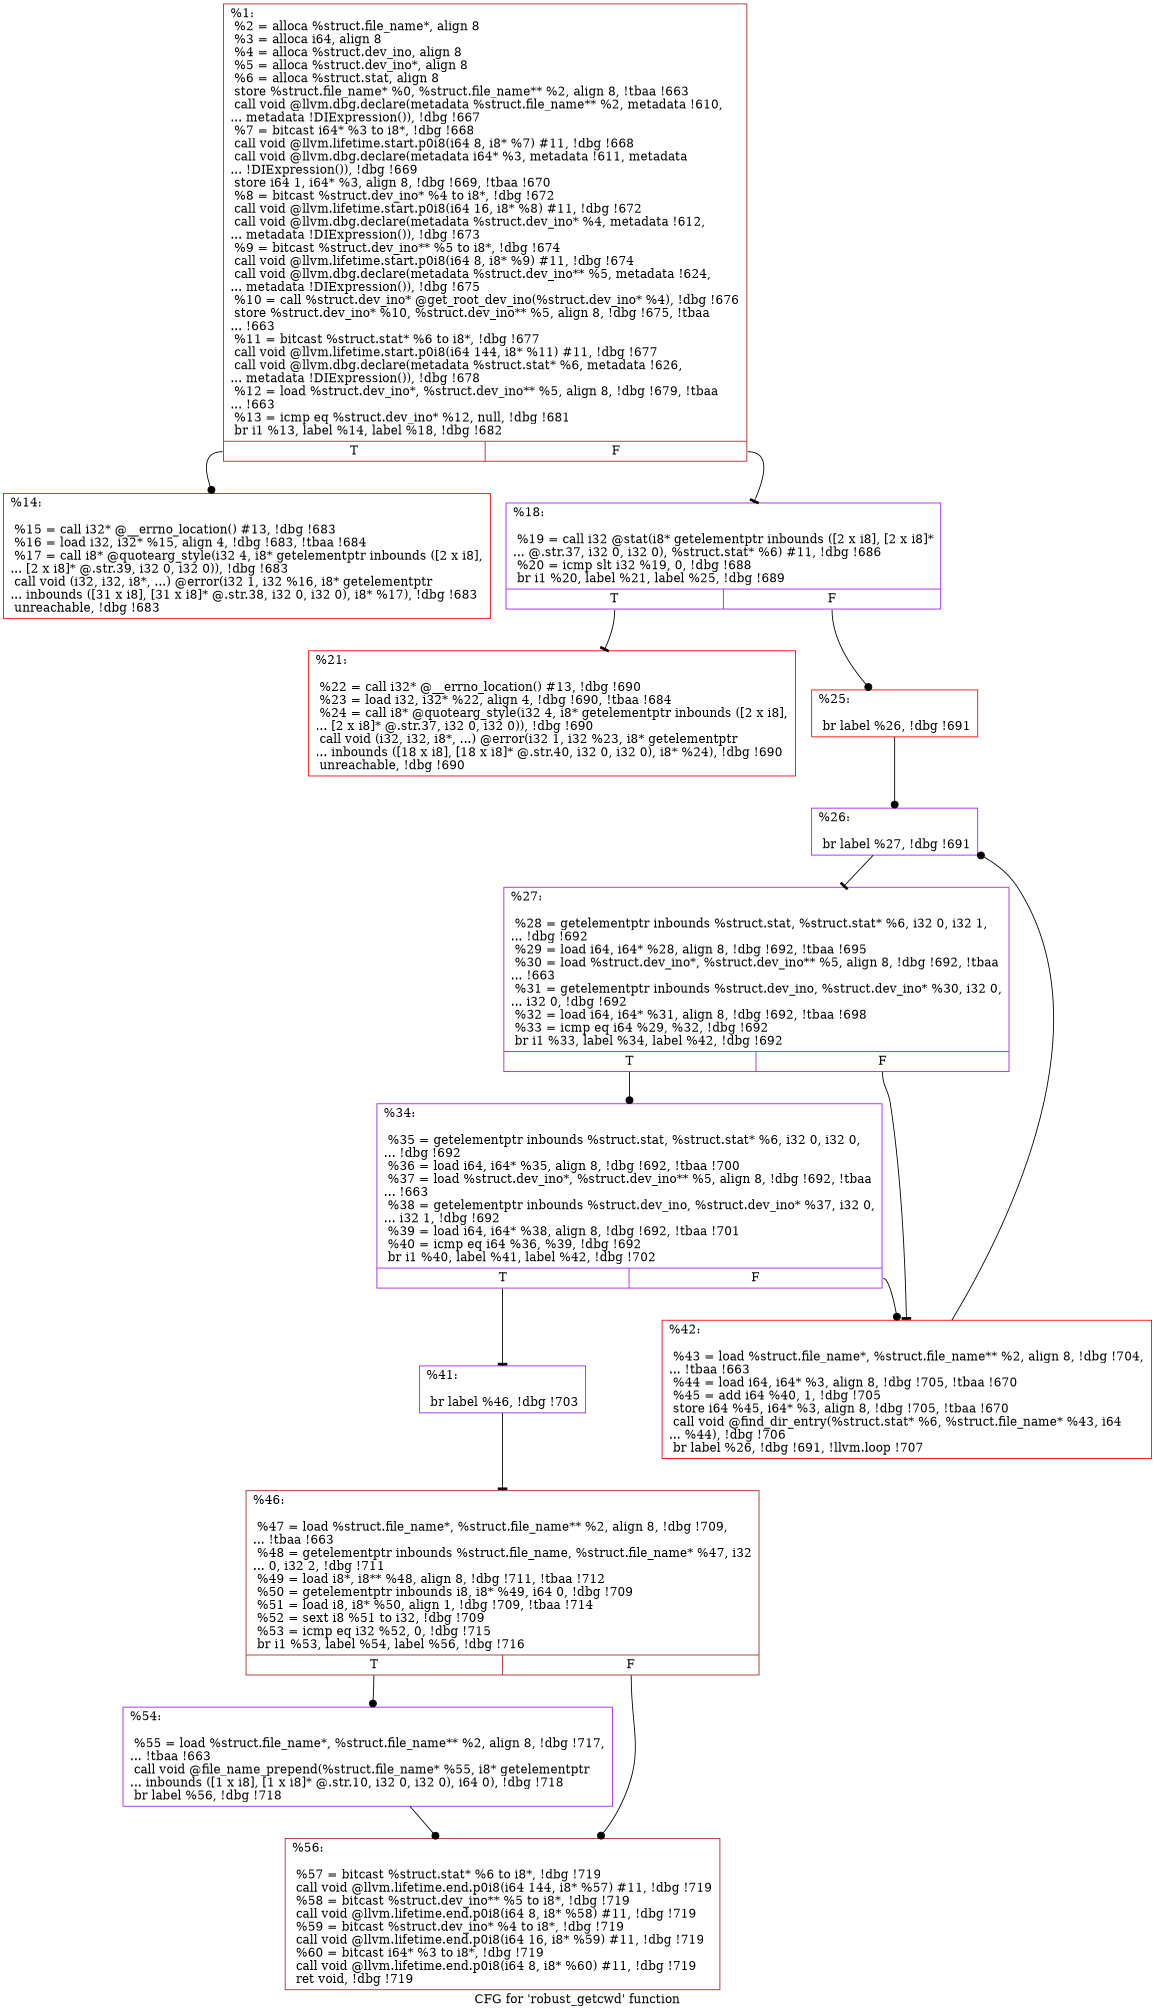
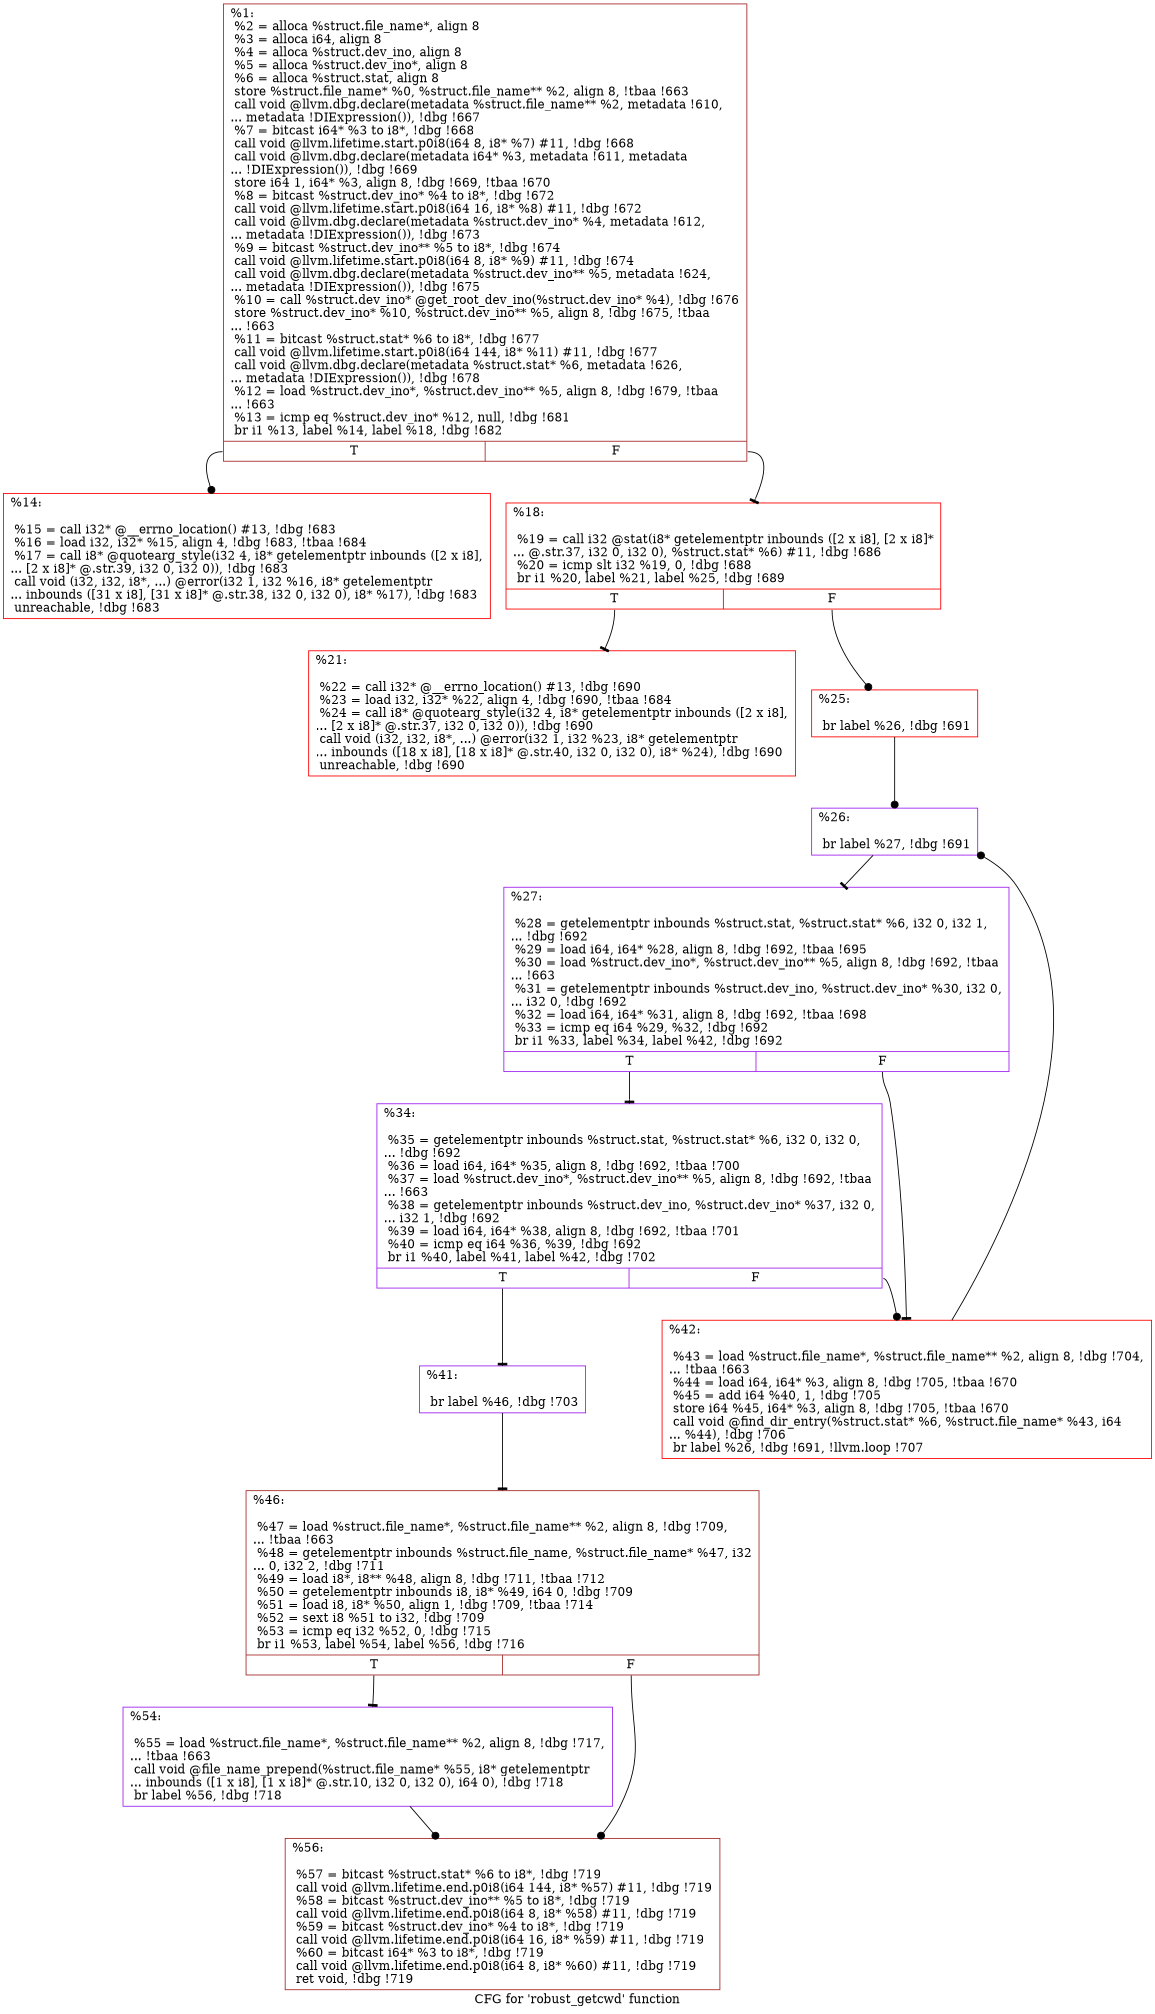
(723, 556) -> (723, 556)
(629, 1084) -> (629, 1086)
(374, 1688) -> (374, 1689)
